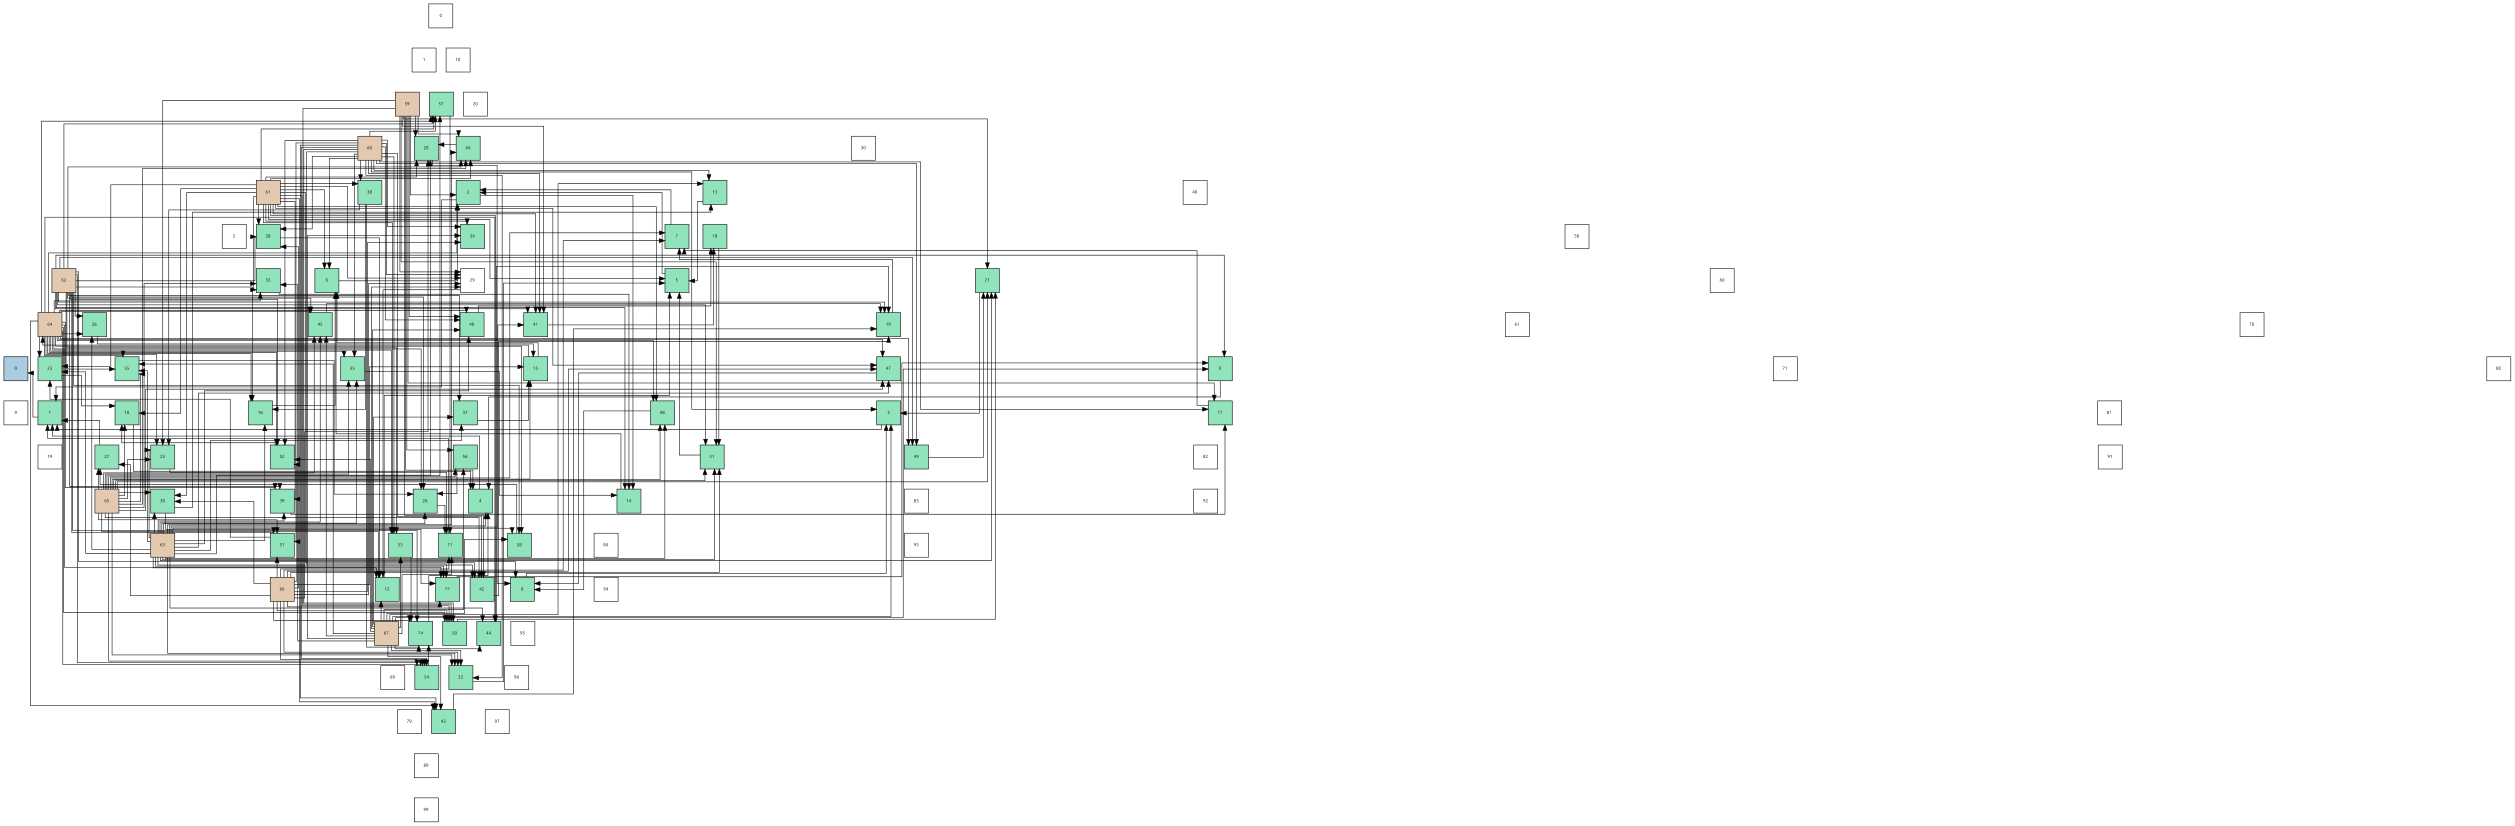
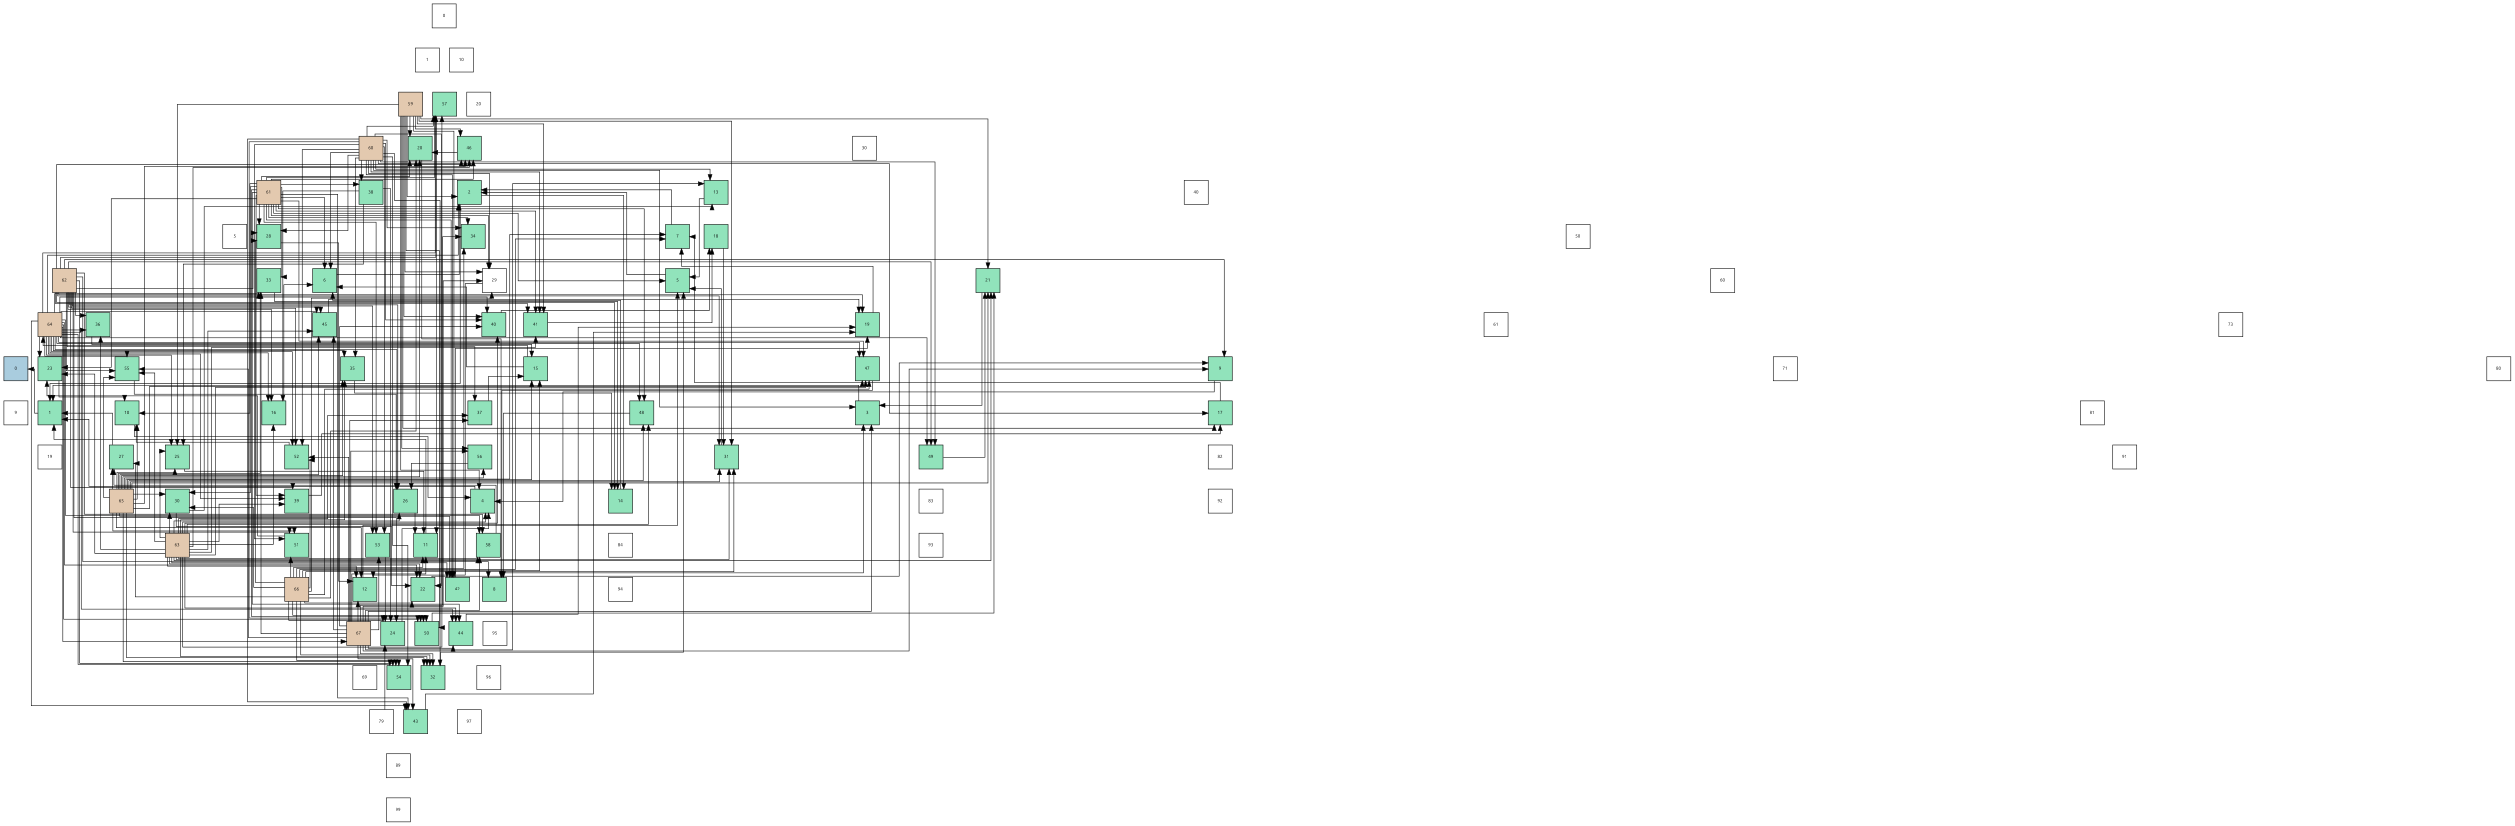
(2252, 325) -> (2231, 325)
(304, 350) -> (63, 623)
(429, 658) -> (385, 682)
